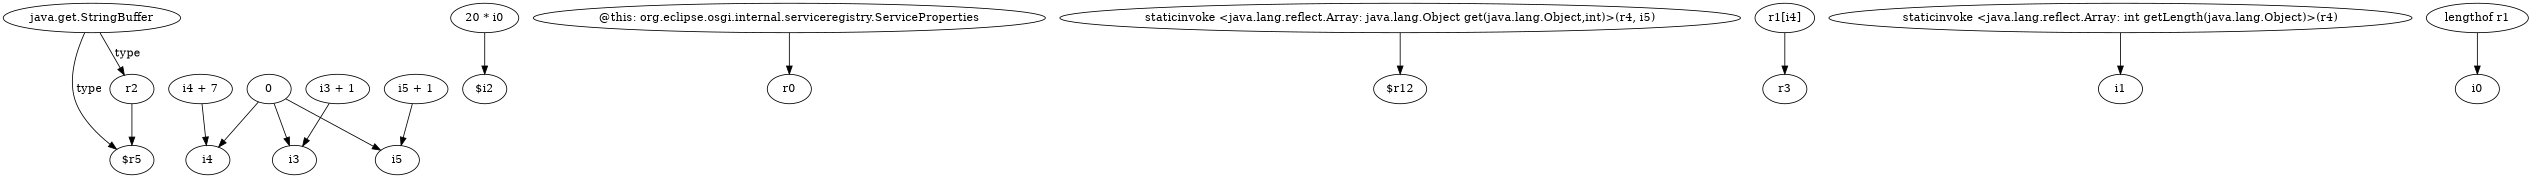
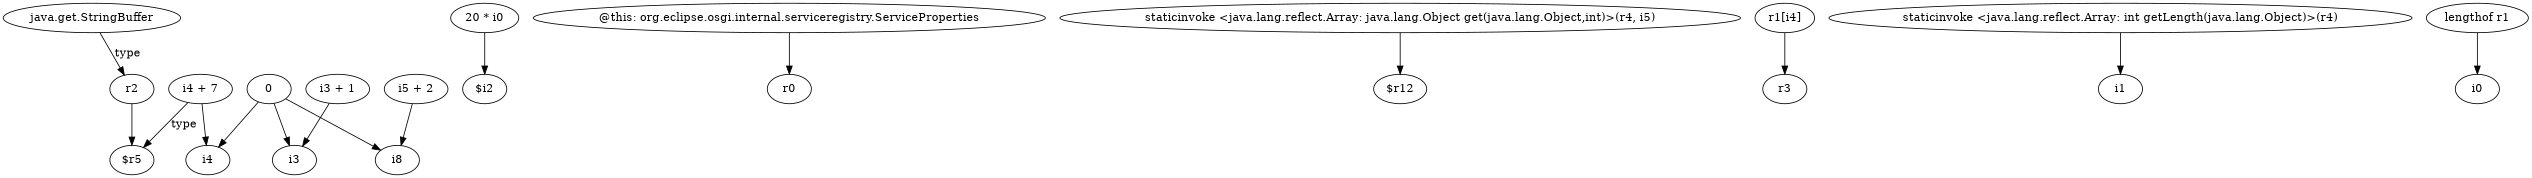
(416, 89) -> (416, 89)
(74, 94) -> (169, 122)
(397, 160) -> (397, 160)
